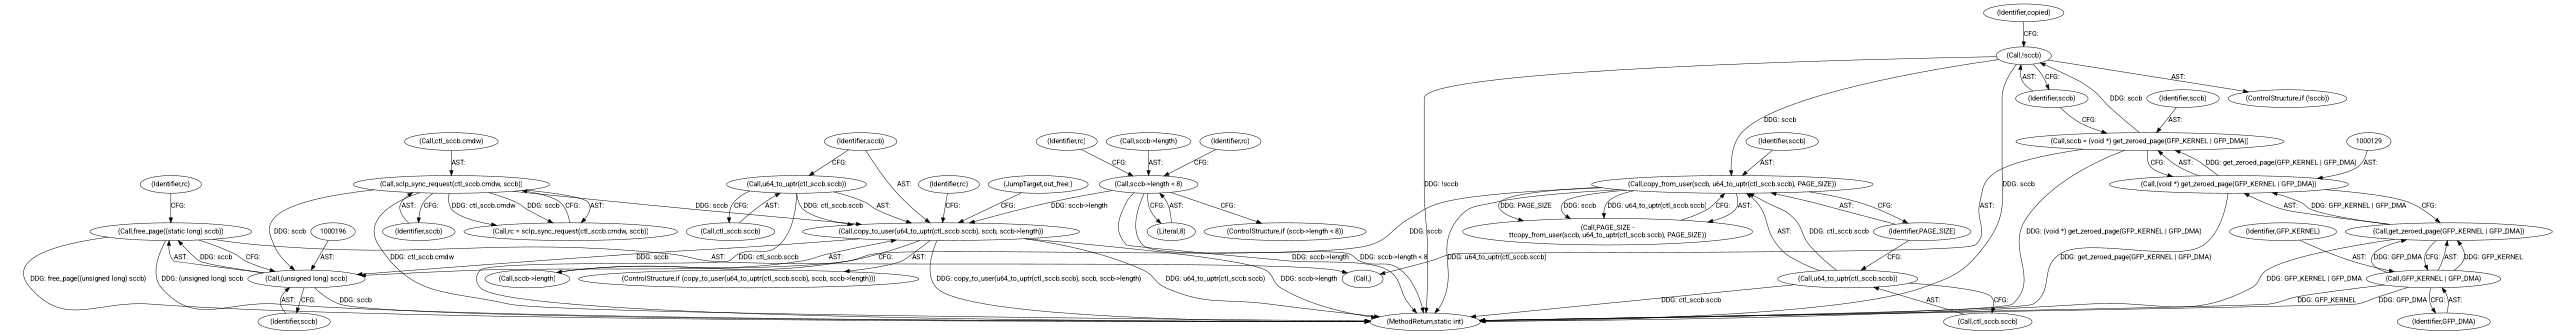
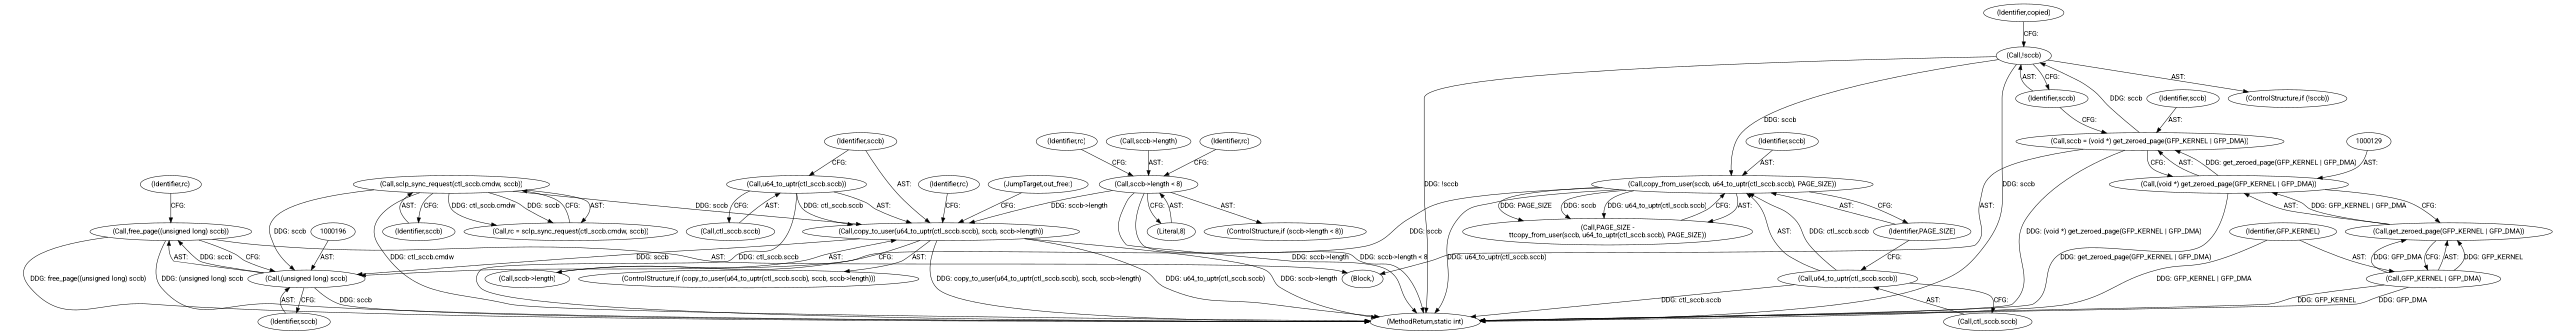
(451, 142) -> none
(1229, 206) -> (1229, 206)
(171, 232) -> (171, 232)
(1363, 279) -> (1363, 279)
(2041, 307) -> (2060, 305)
(2444, 322) -> none
